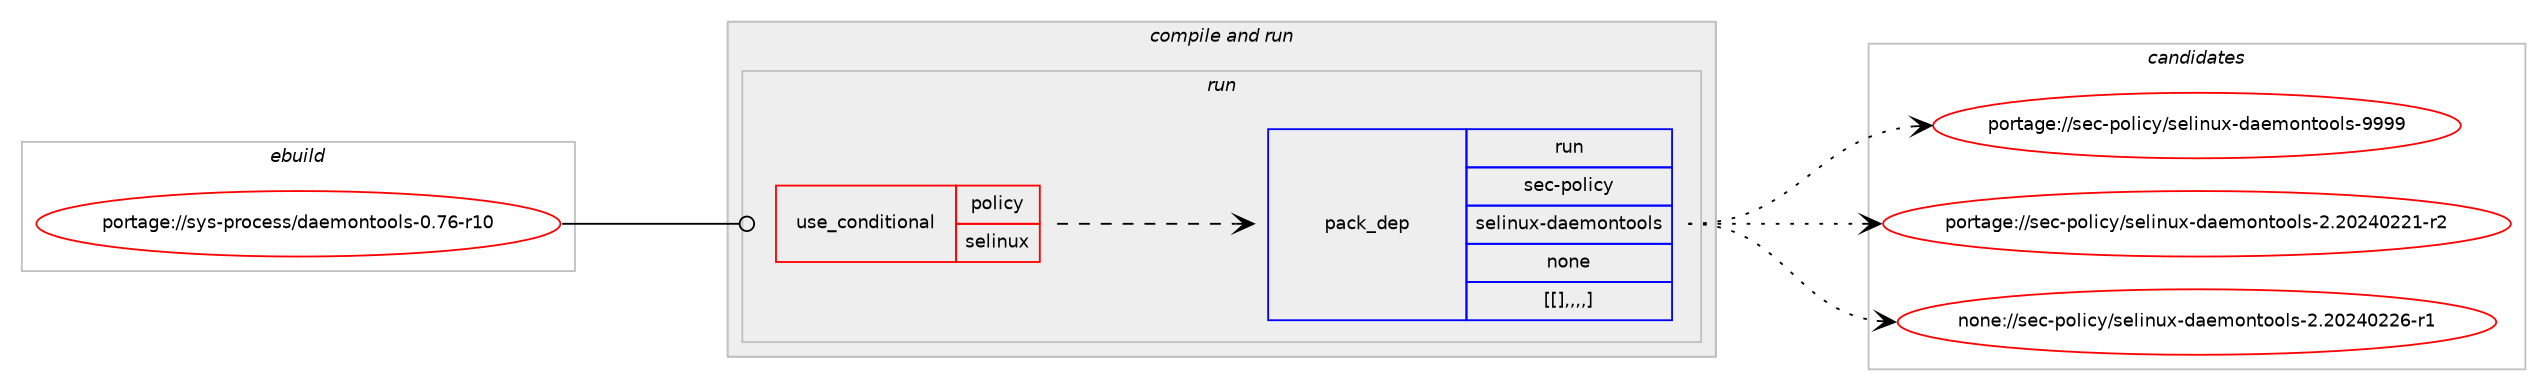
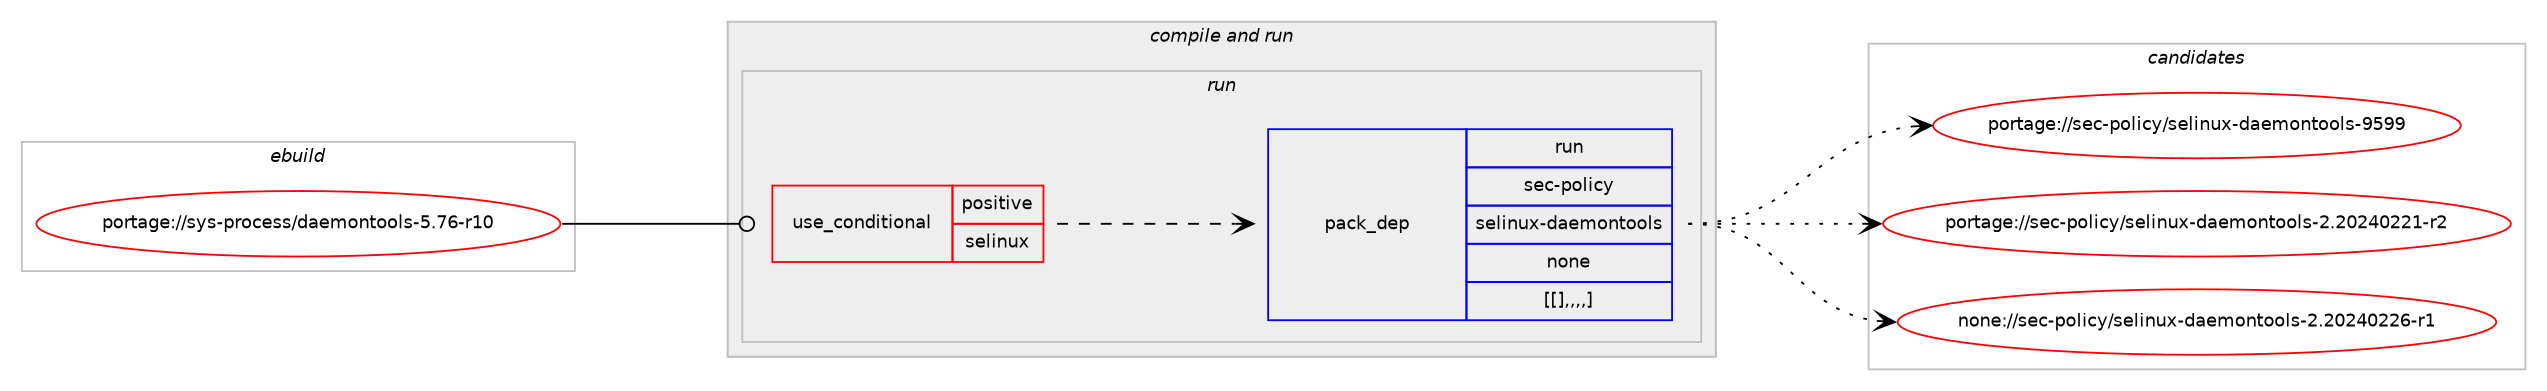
(2197, 126) -> (2197, 126)
(998, 204) -> (998, 204)
(298, 224) -> (298, 224)
